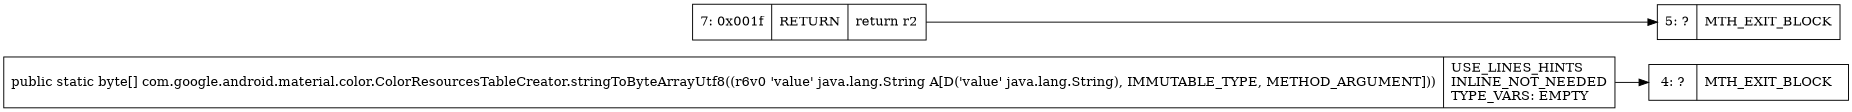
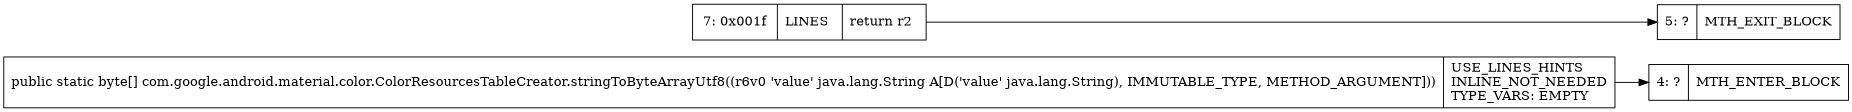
(810, 22) -> (807, 22)
(1768, 82) -> (1768, 82)
